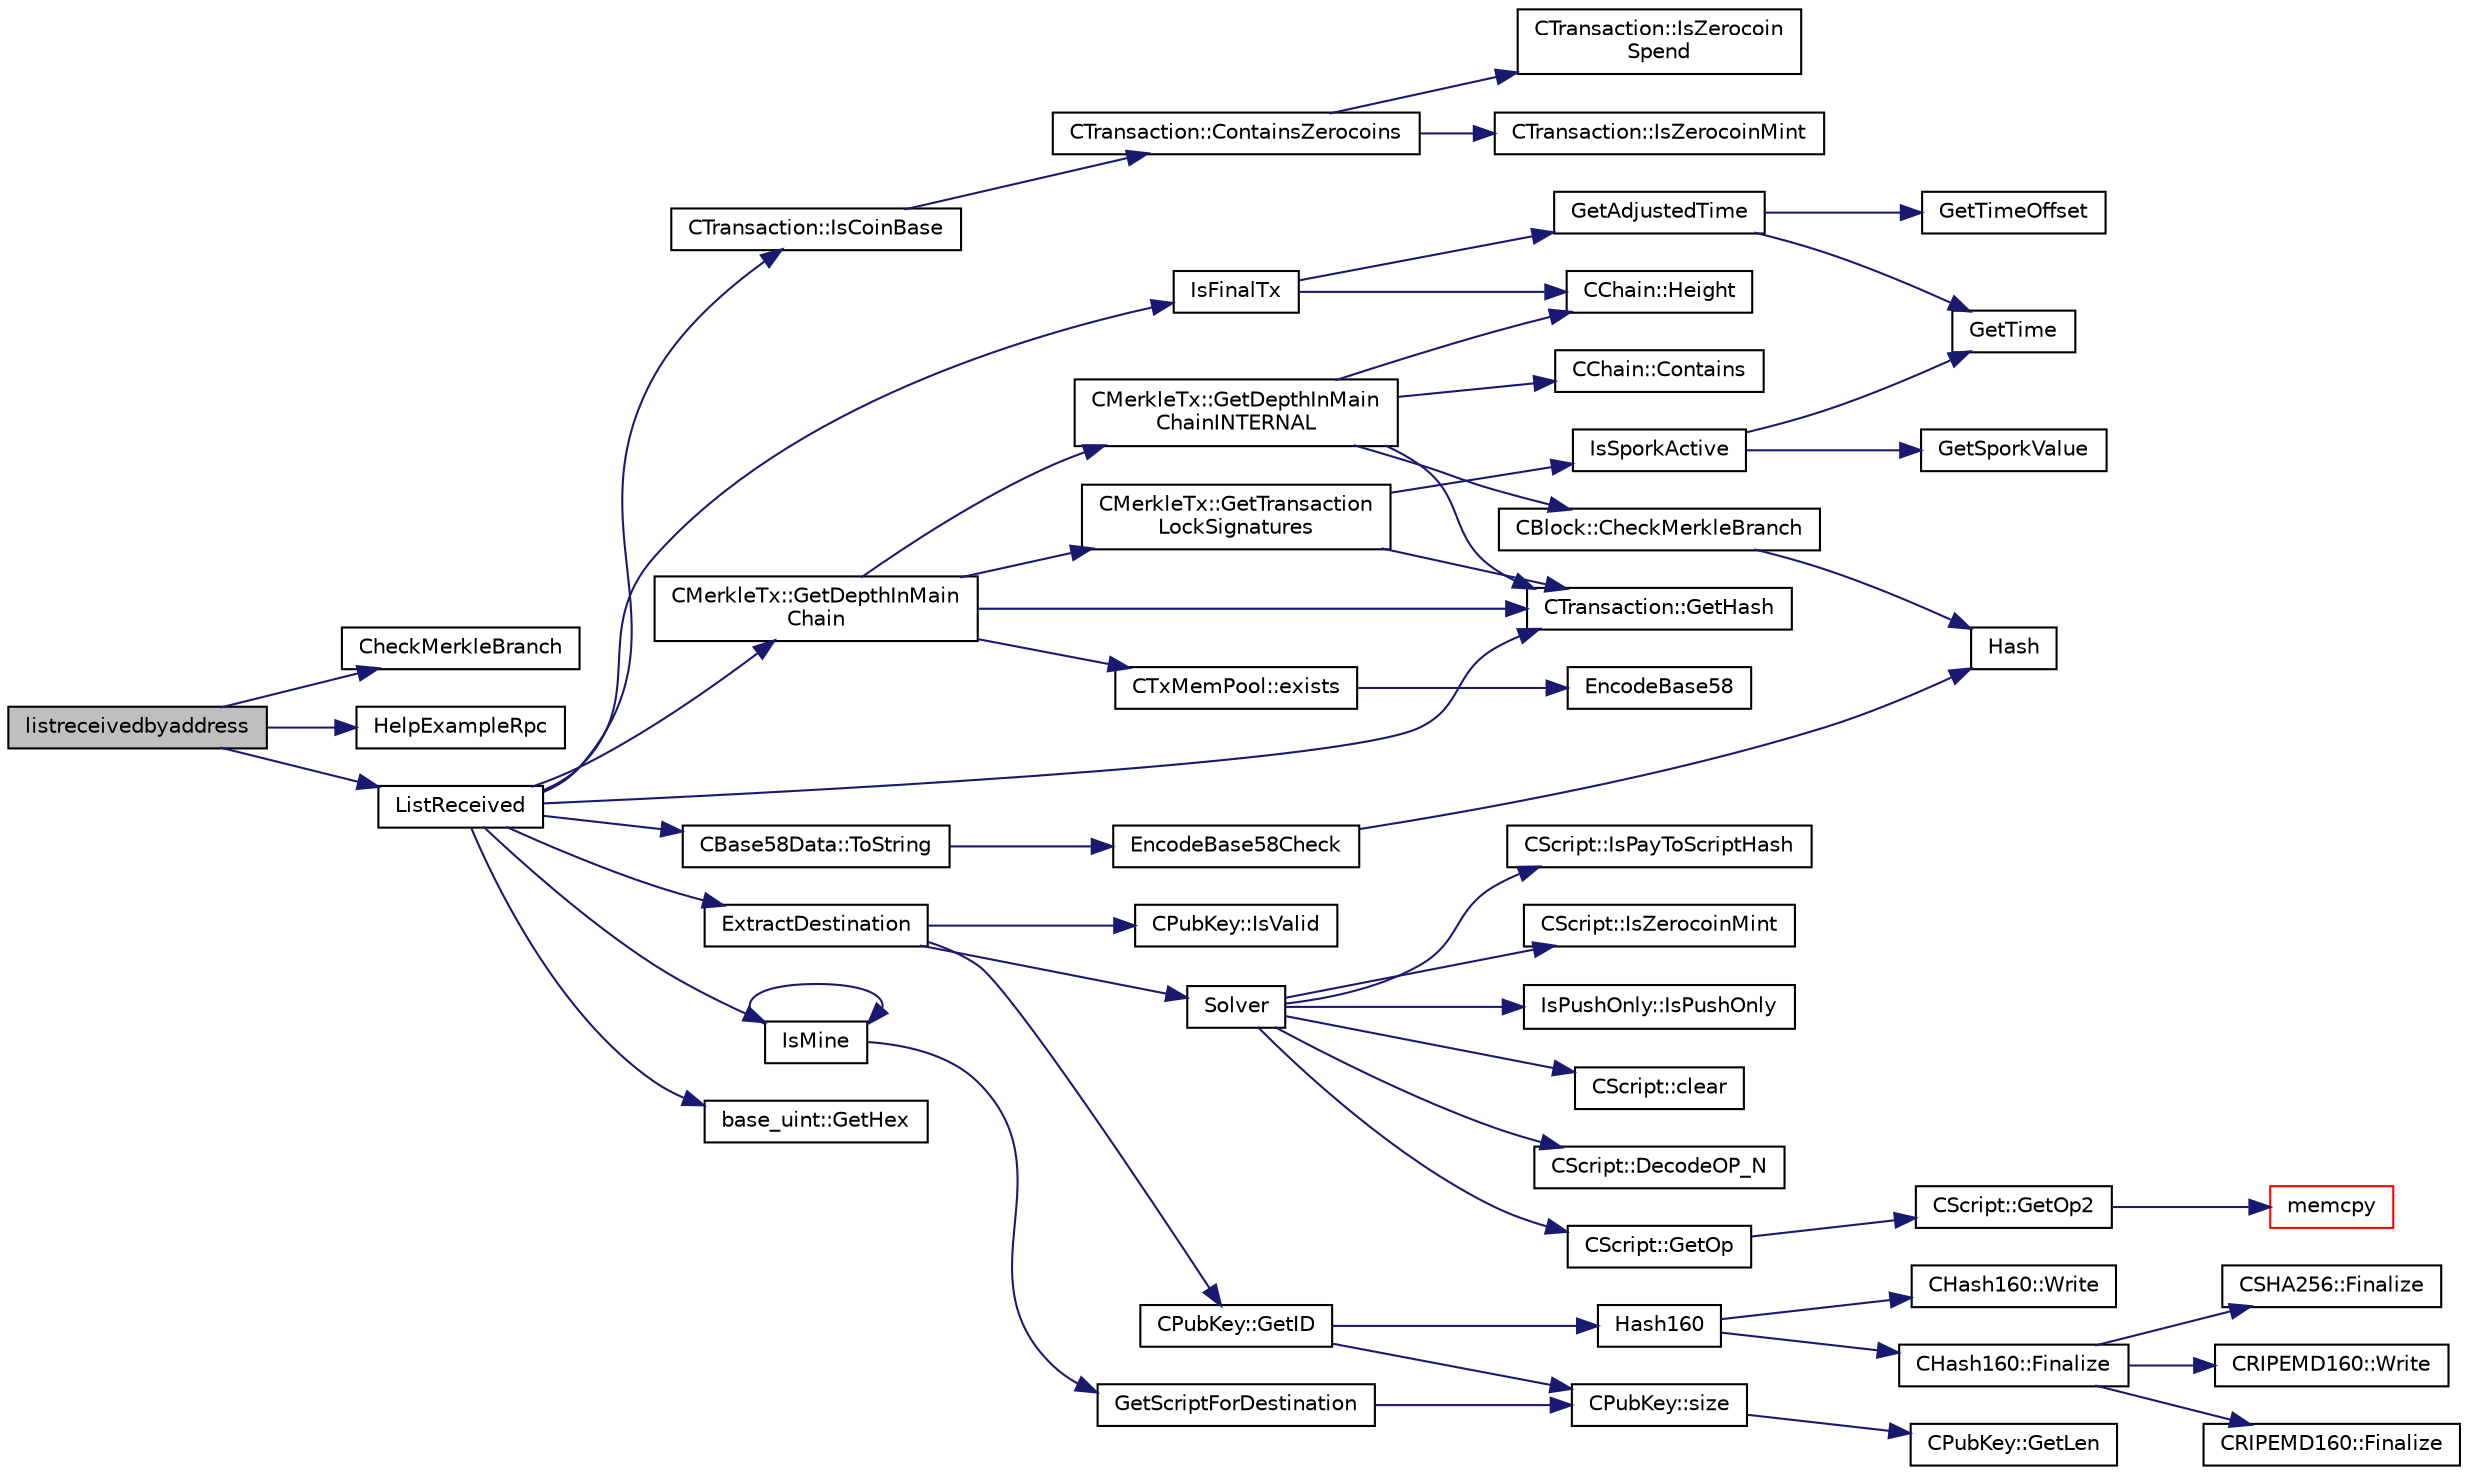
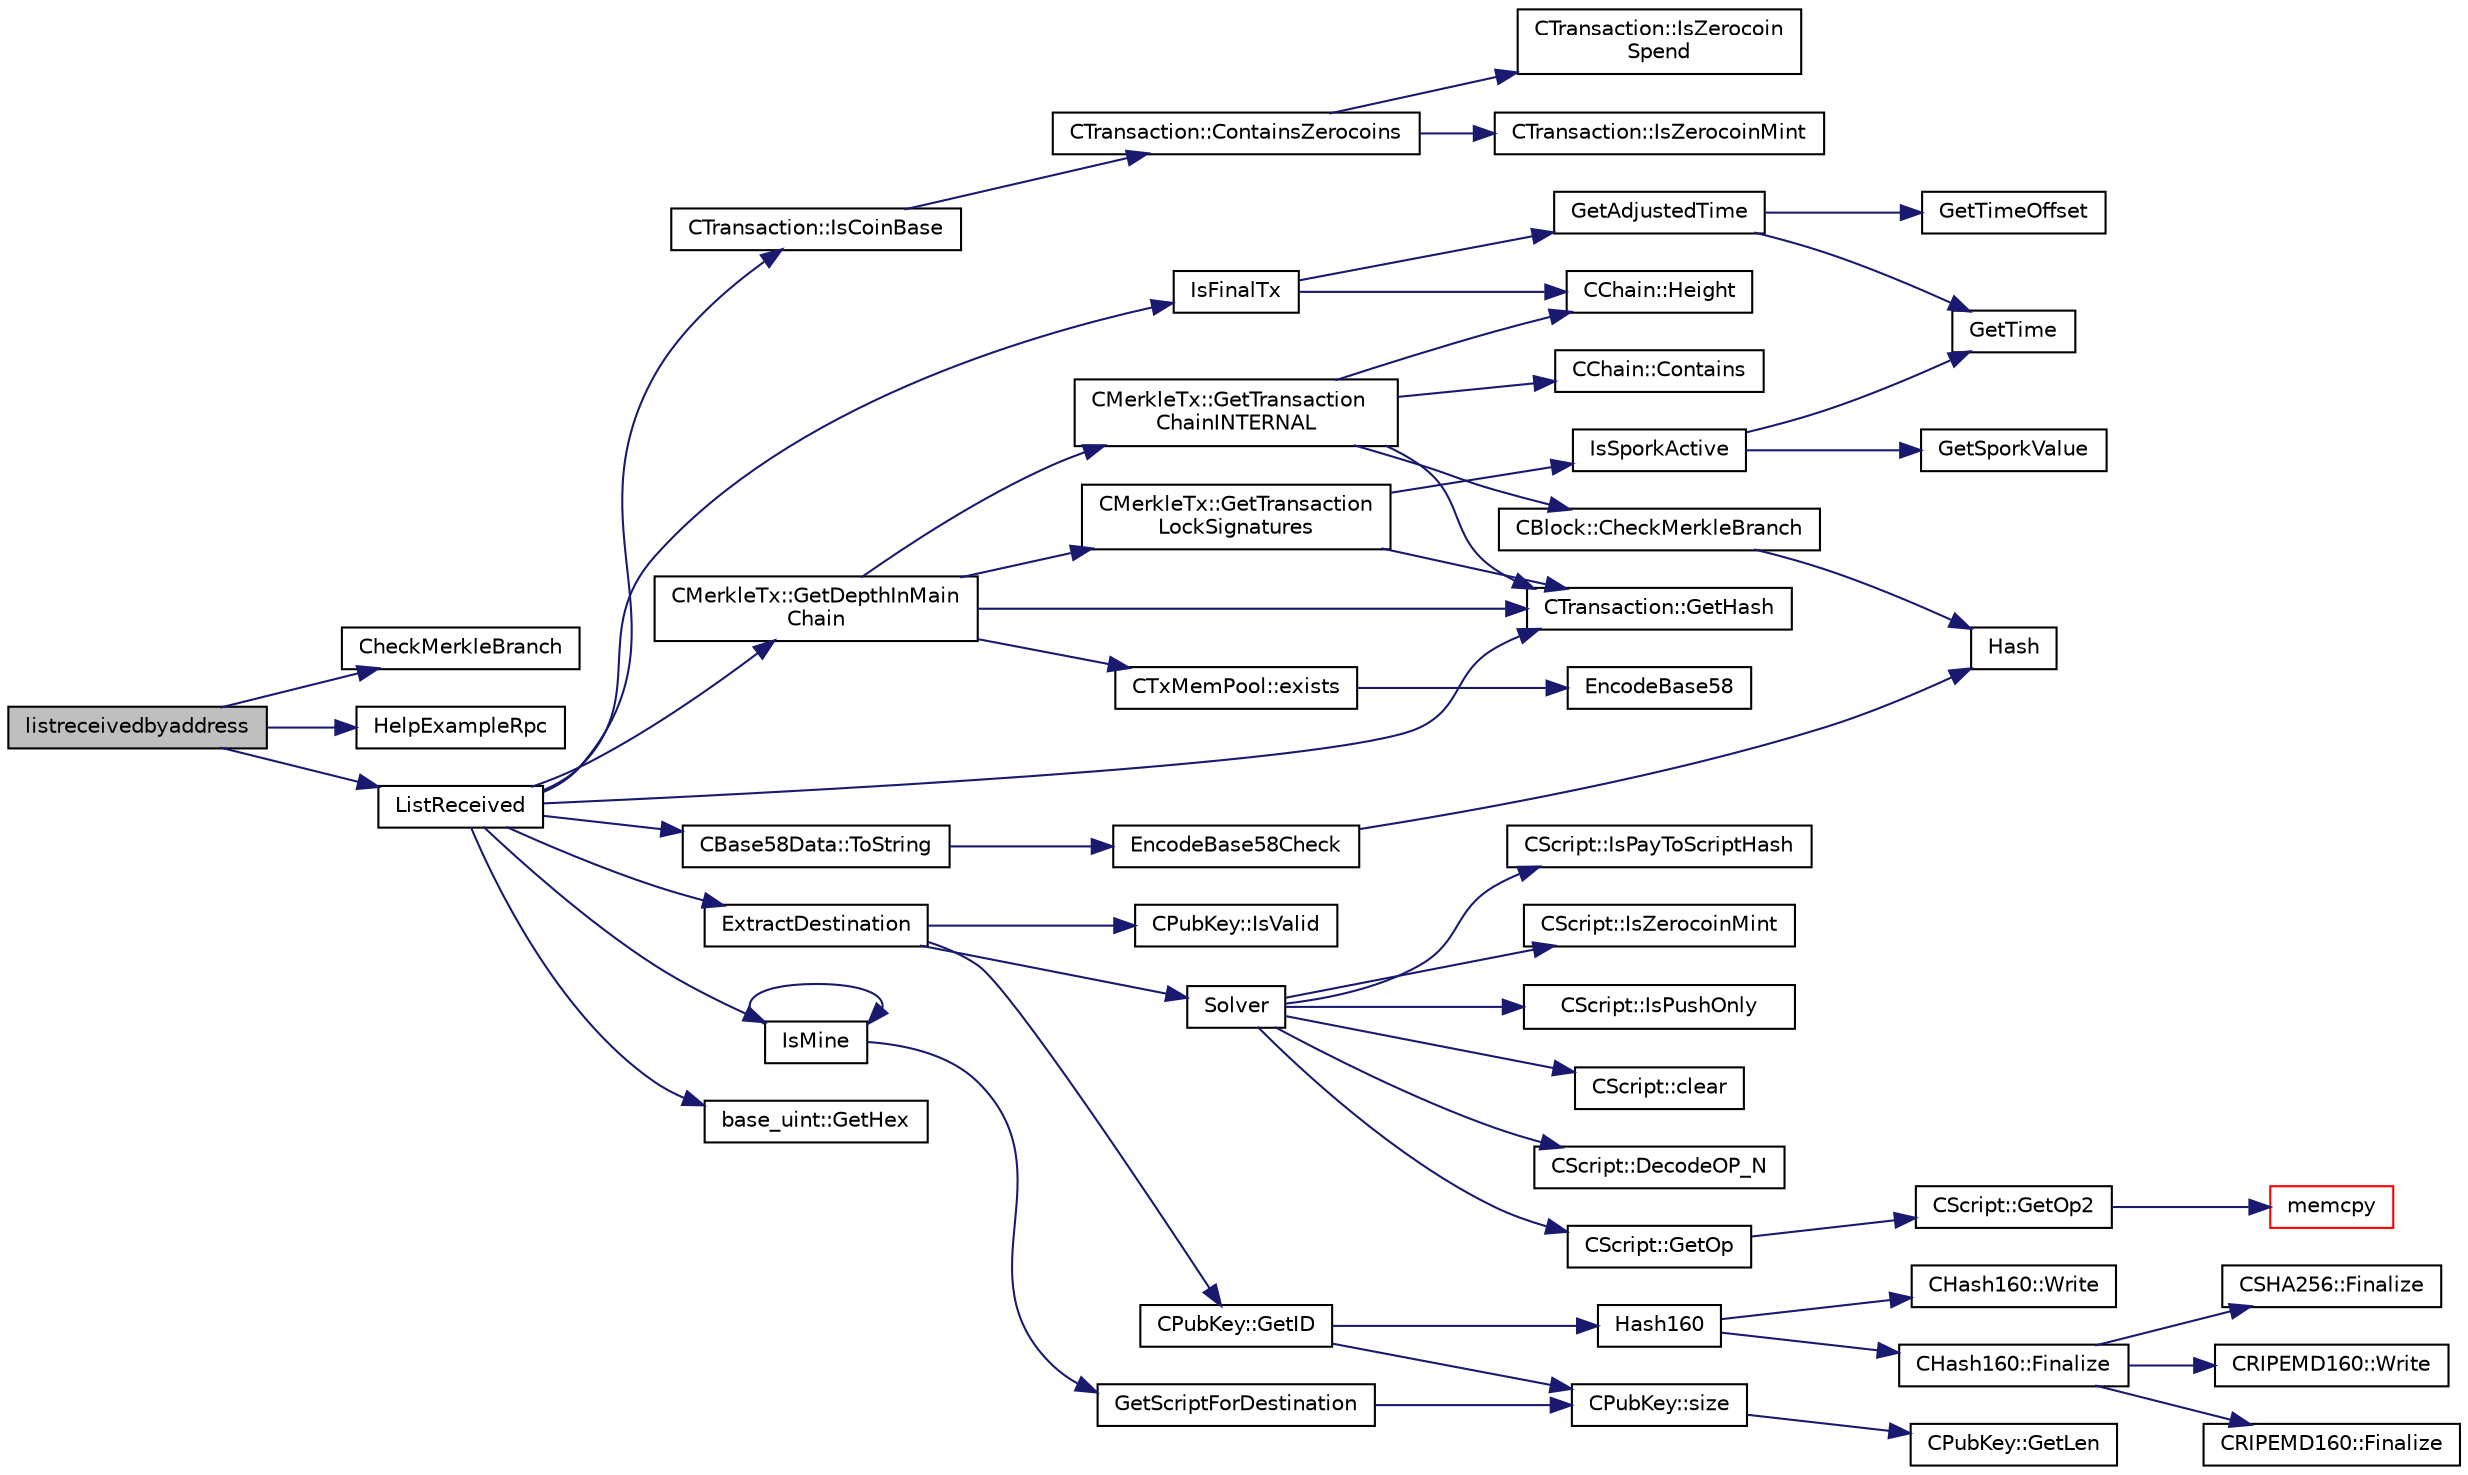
(1236, 413) -> (1236, 413)
(1659, 1007) -> (1659, 1007)
